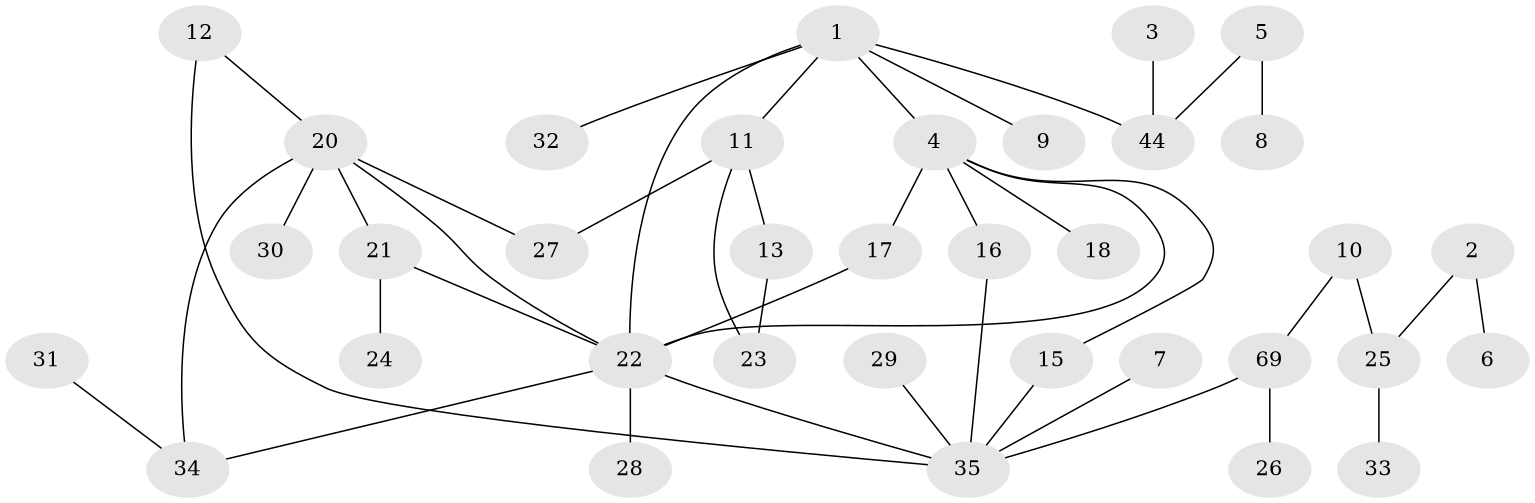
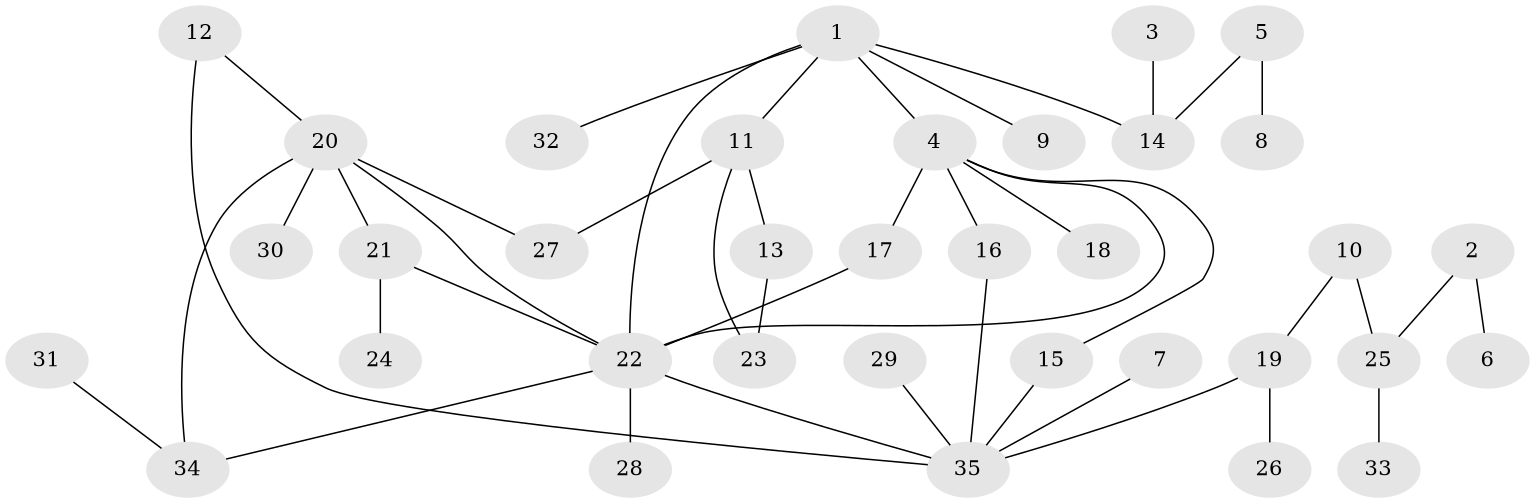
(1153, 142) -> (1153, 142)
(1270, 361) -> (1270, 361)
